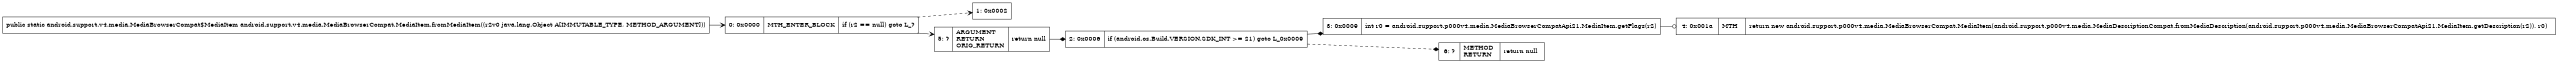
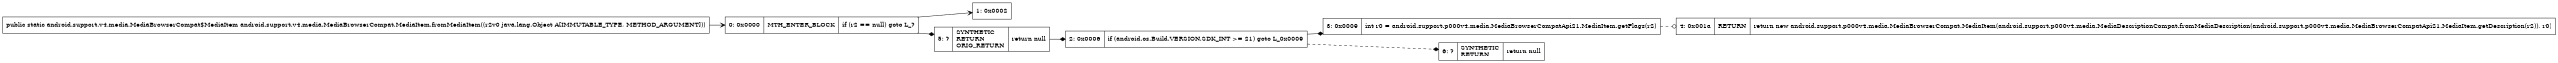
(943, 15) -> (943, 15)
(1666, 26) -> (1666, 26)
(1730, 26) -> (1732, 26)
(976, 32) -> (976, 32)
(923, 33) -> (923, 33)
(1479, 48) -> (1480, 48)
